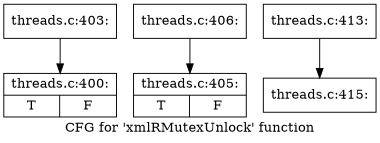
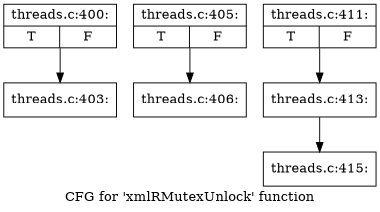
none -> (320, 26)
(60, 51) -> (60, 60)
(190, 51) -> (190, 60)
